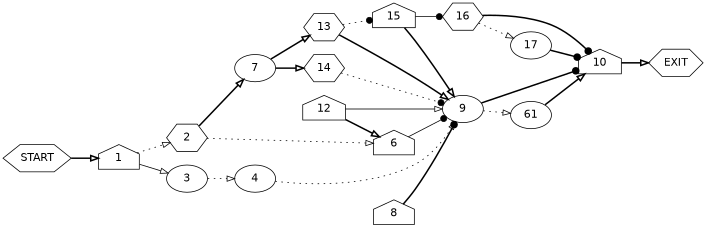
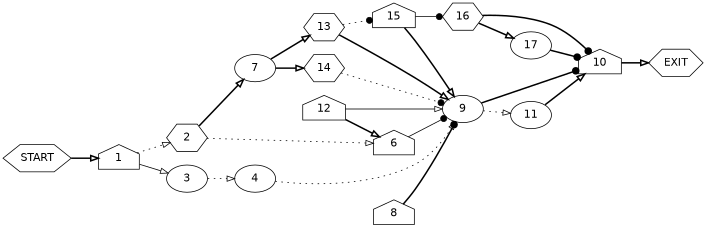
(493, 29) -> (493, 29)
(531, 115) -> (531, 115)
